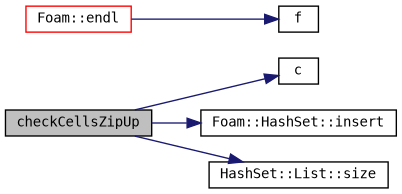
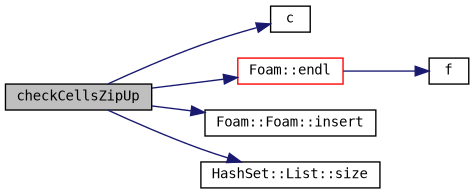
none -> (188, 84)
(299, 123) -> (290, 123)
